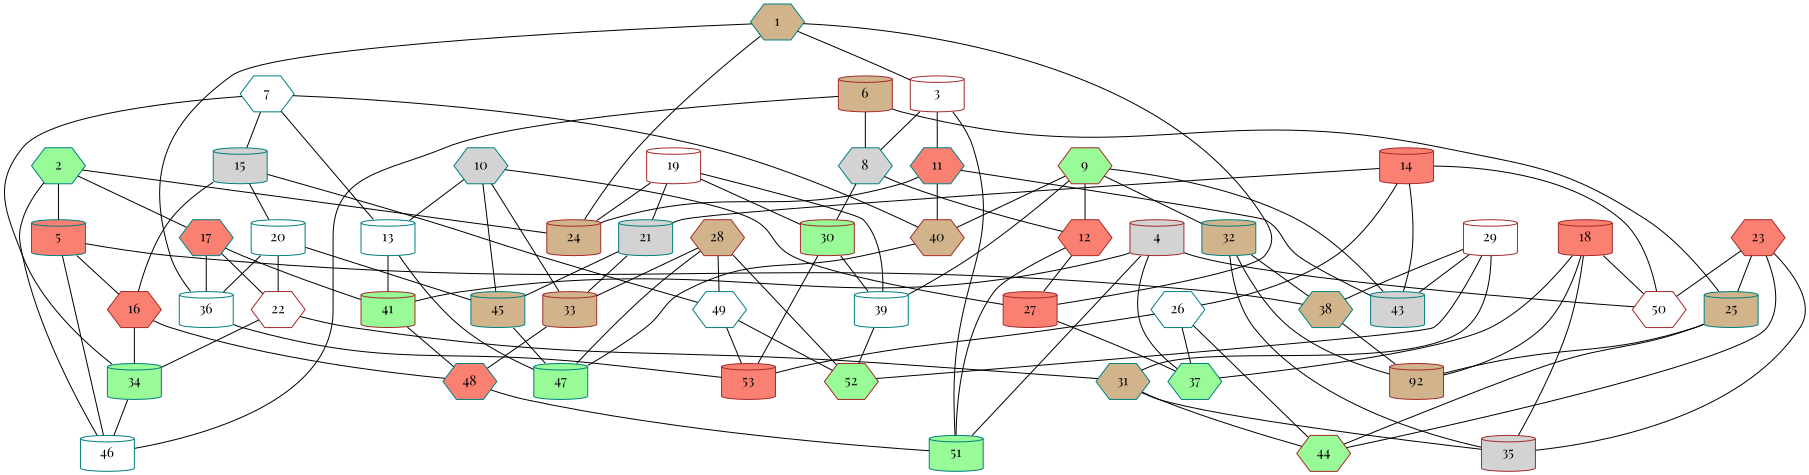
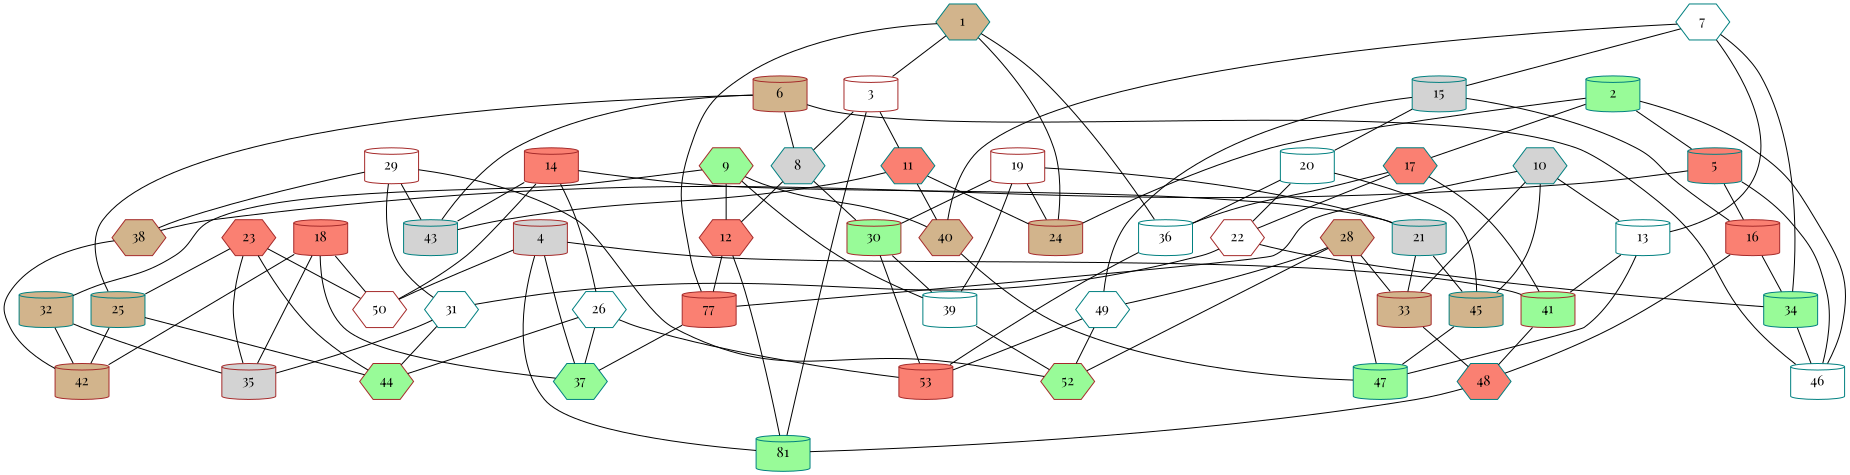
(58, 166) -> (1613, 94)
(1259, 203) -> (581, 121)
(1294, 286) -> none
(134, 310) -> (1753, 238)
(1030, 310) -> (709, 310)
(1326, 310) -> (139, 238)
(1123, 381) -> (452, 310)
(1417, 381) -> (82, 381)
(956, 453) -> (783, 453)
